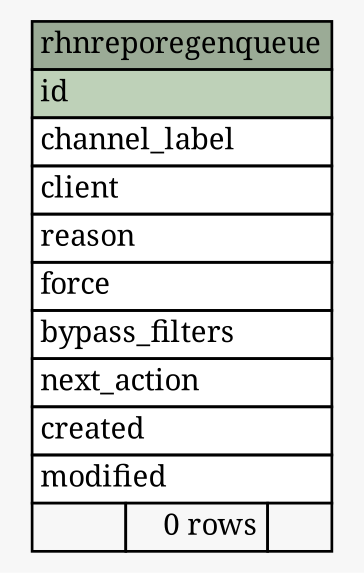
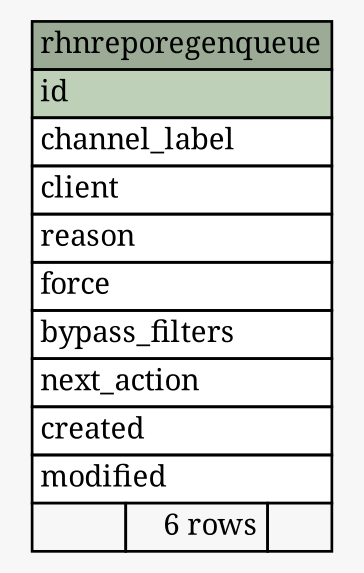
(211, 526) -> (211, 526)
